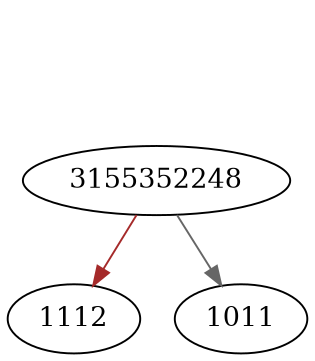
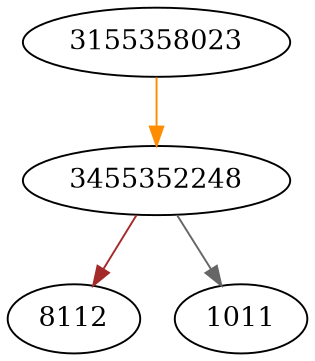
none -> (157, 42)
(157, 181) -> (157, 181)
(74, 319) -> (74, 319)
